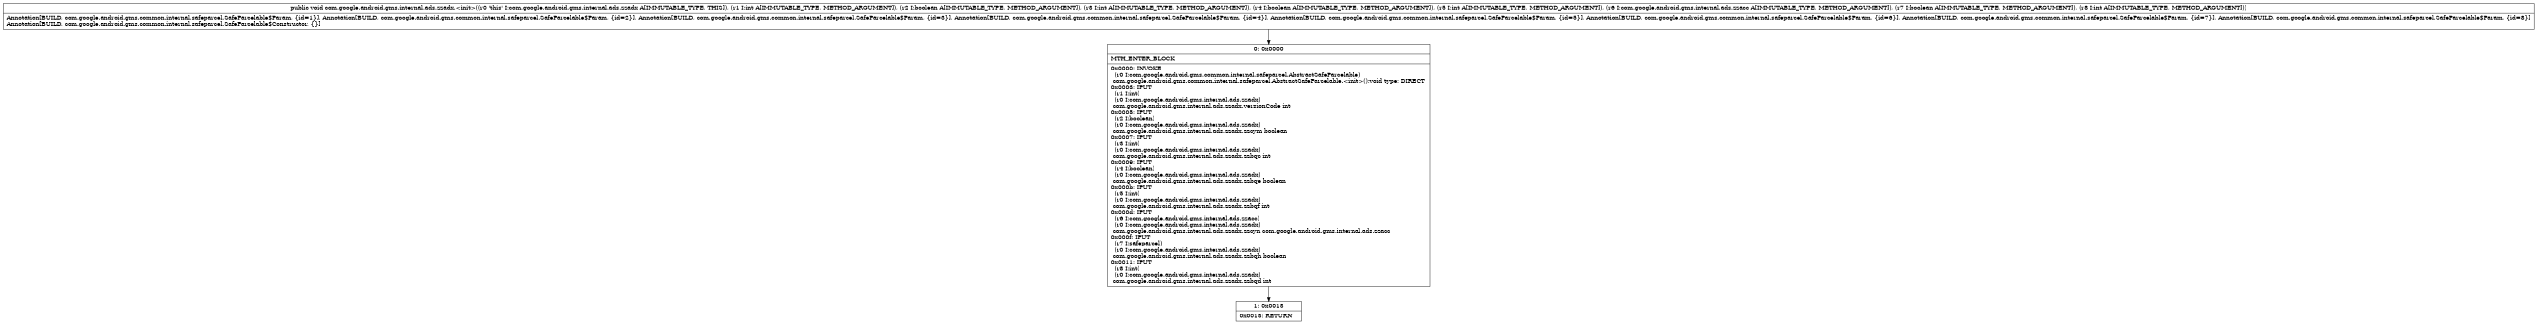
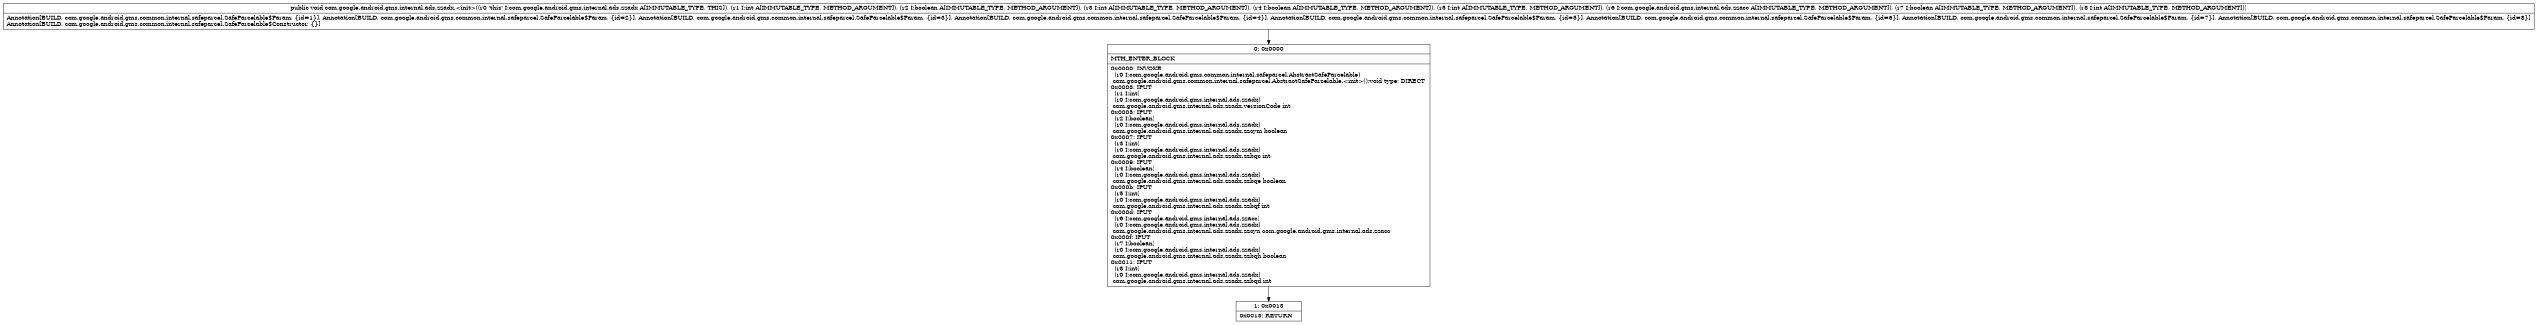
(1137, 244) -> (1133, 244)
